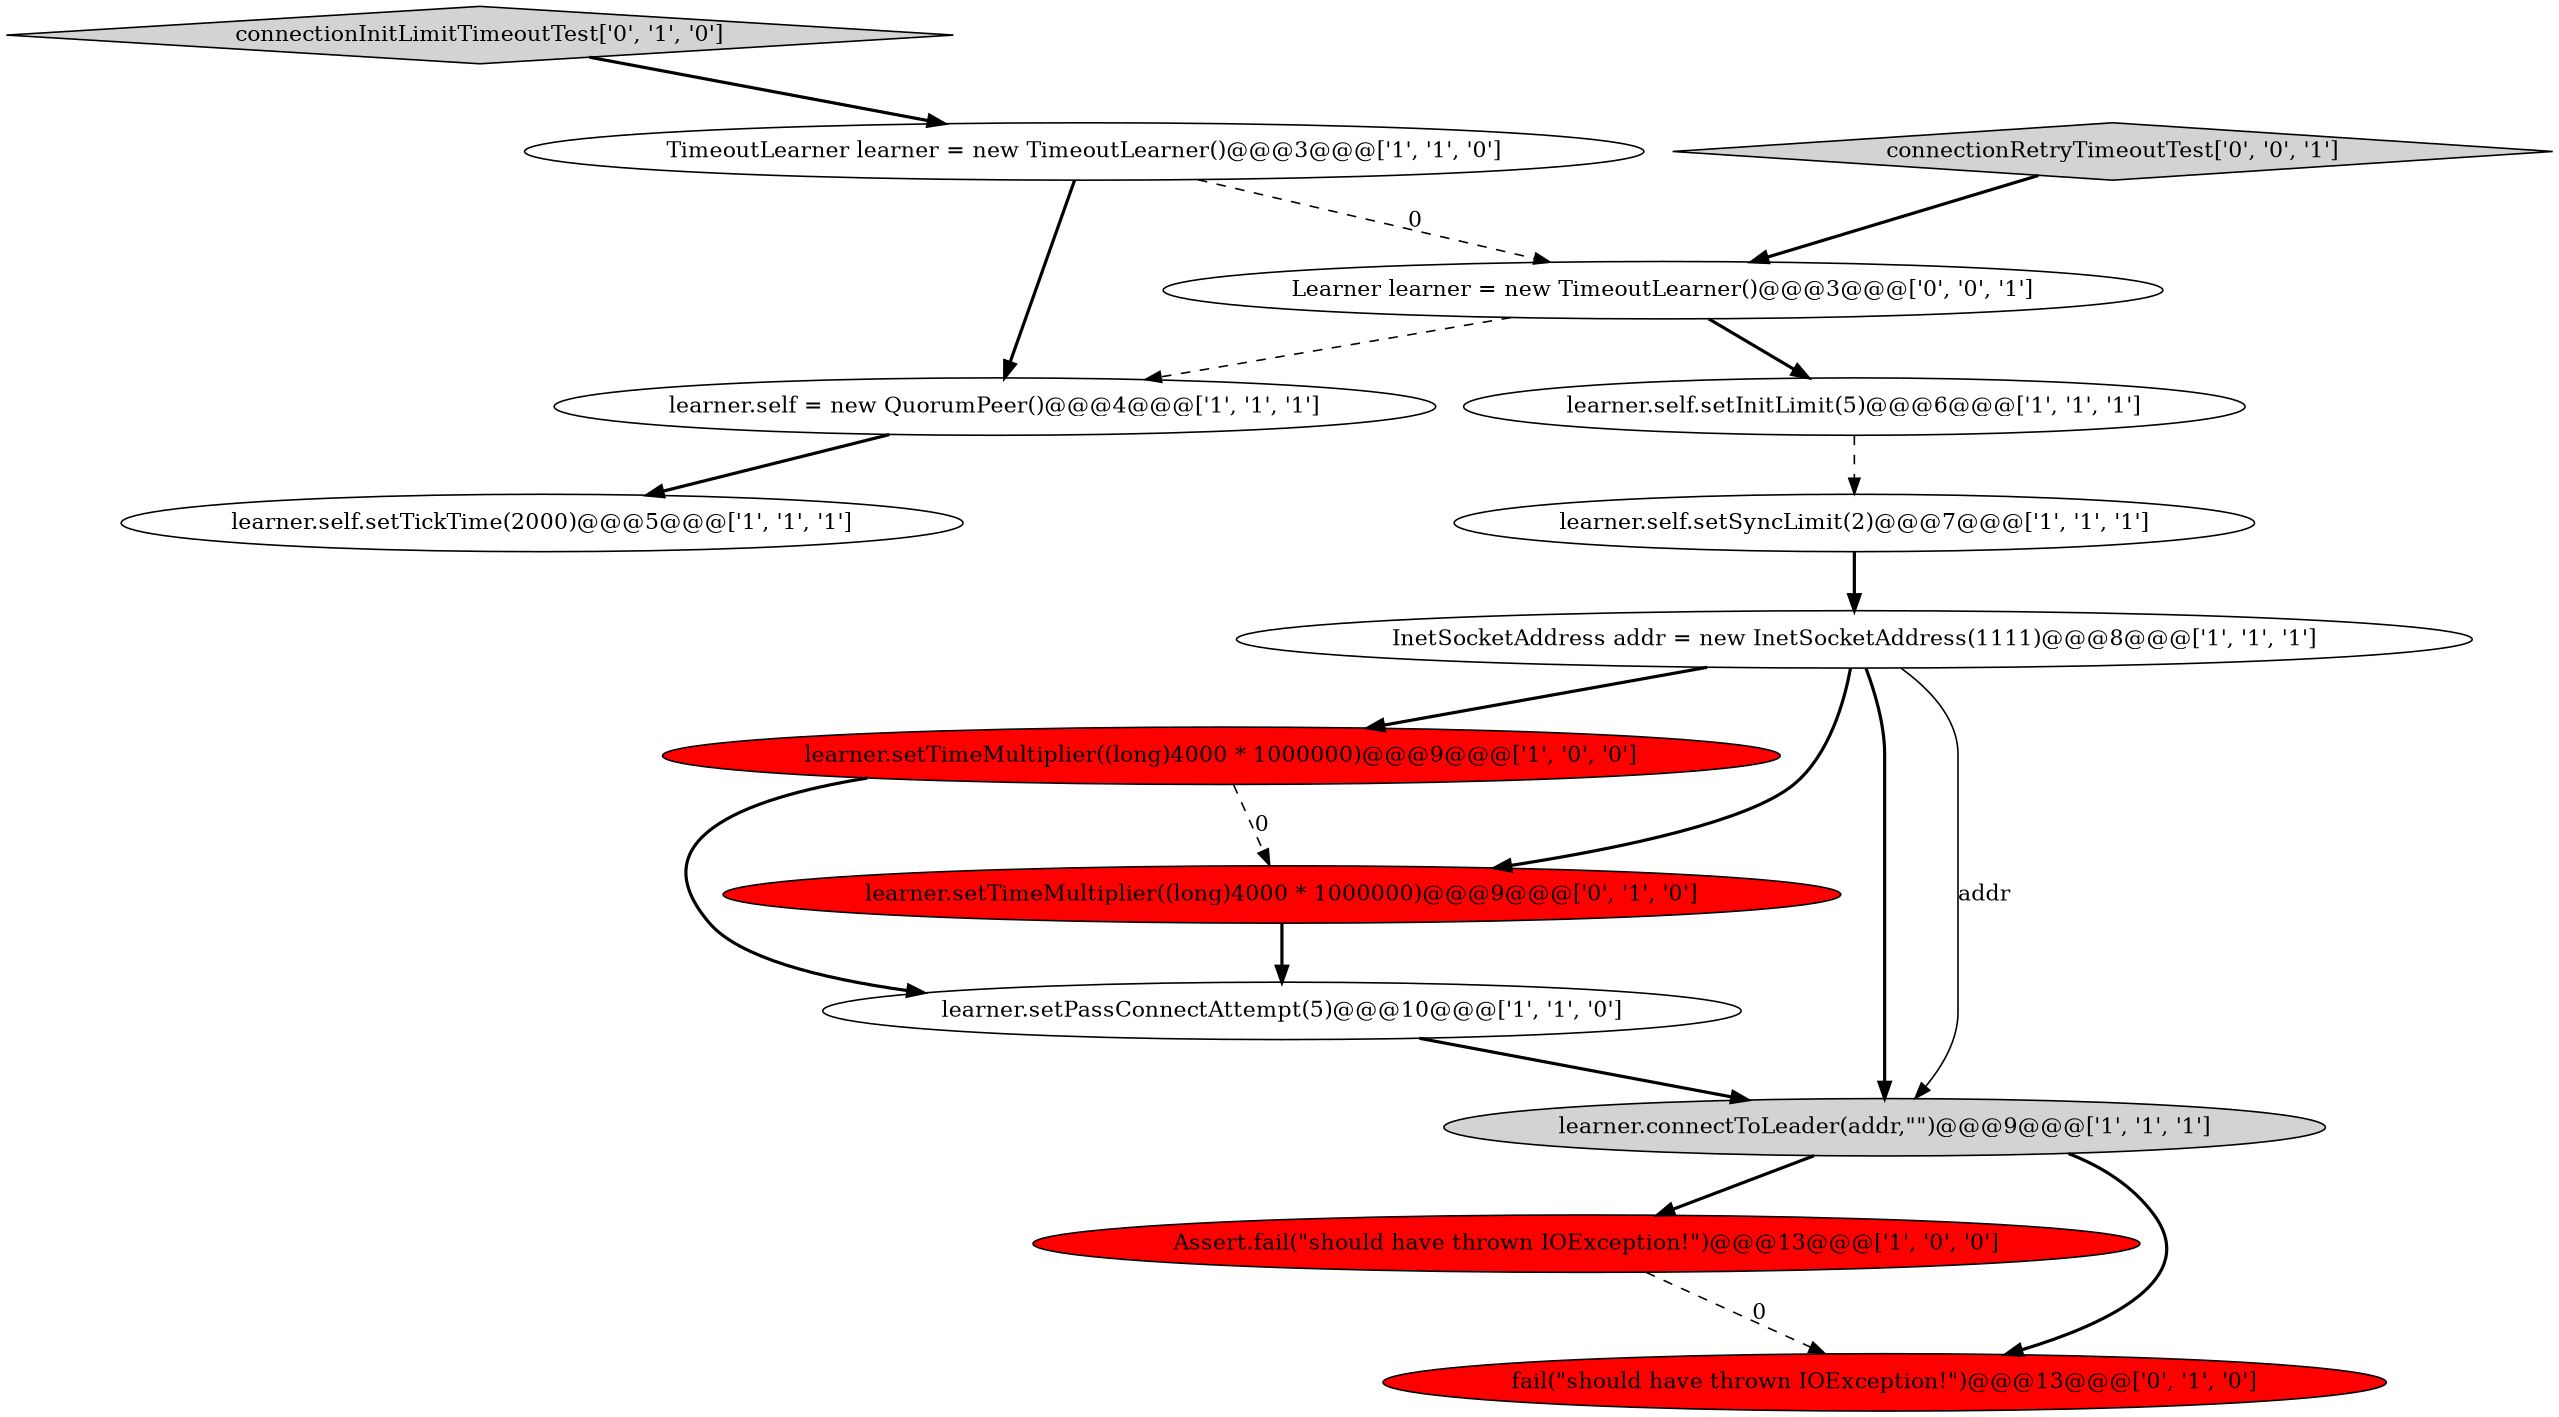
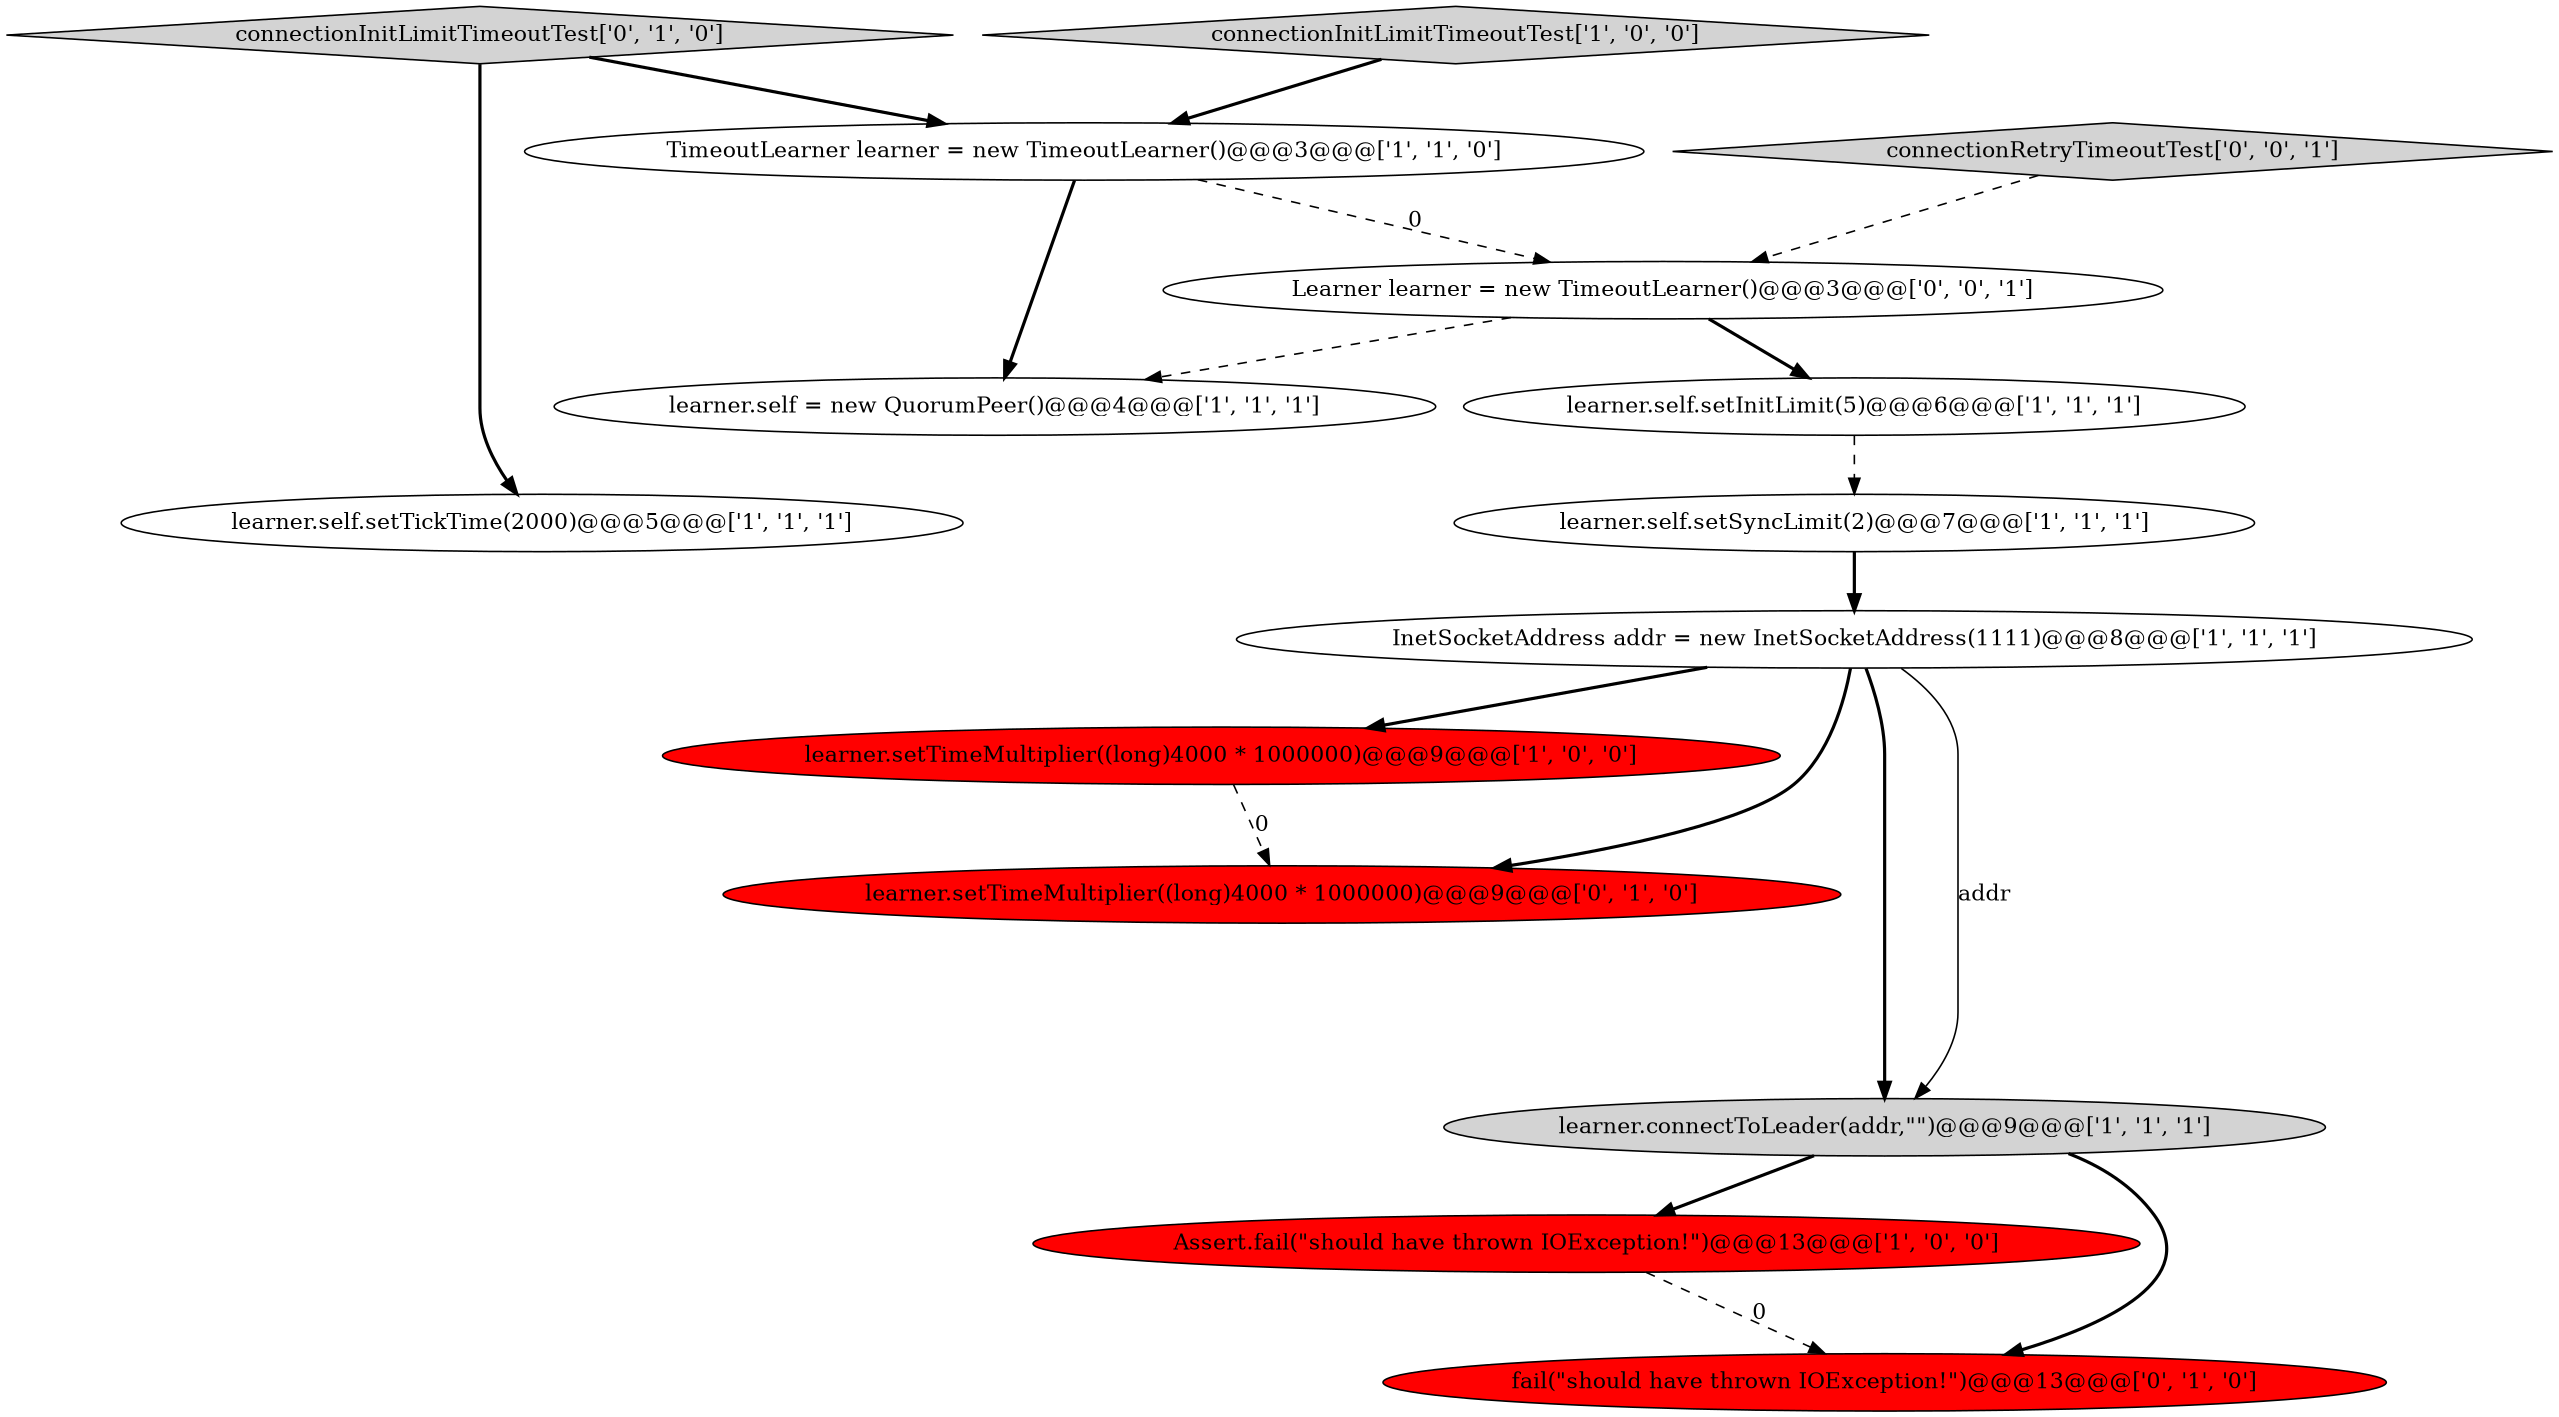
none -> (1456, 35)
(1903, 216) -> (1903, 216)
(776, 463) -> (480, 275)
(1282, 1011) -> none
